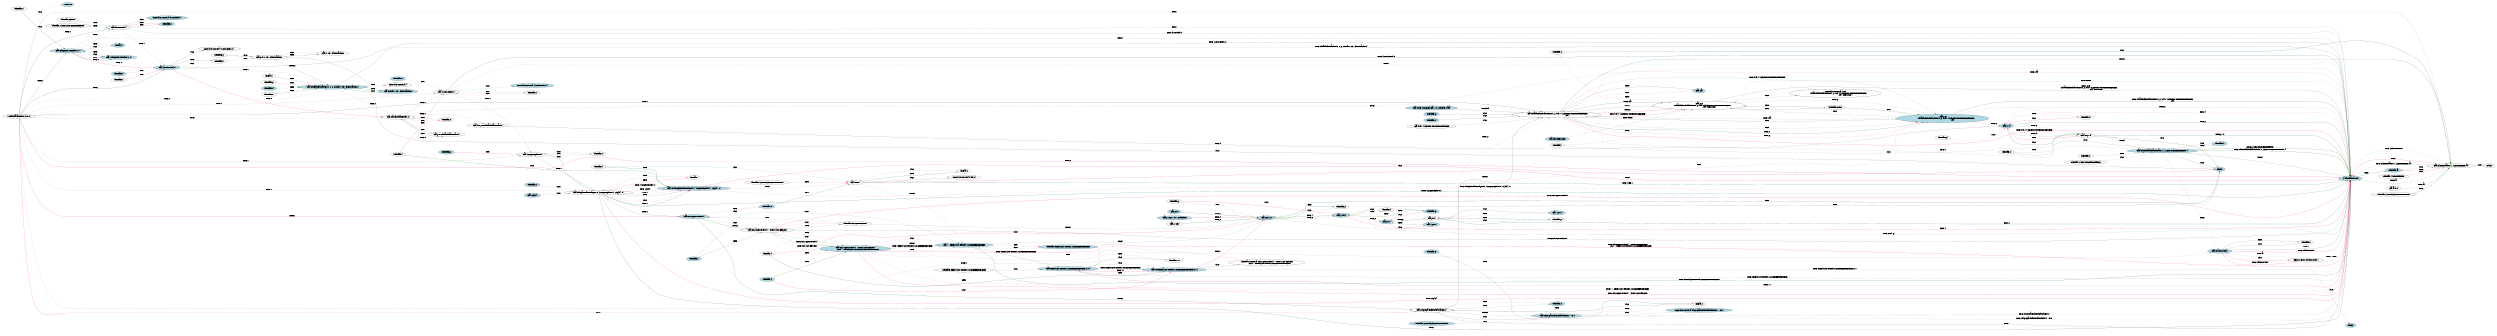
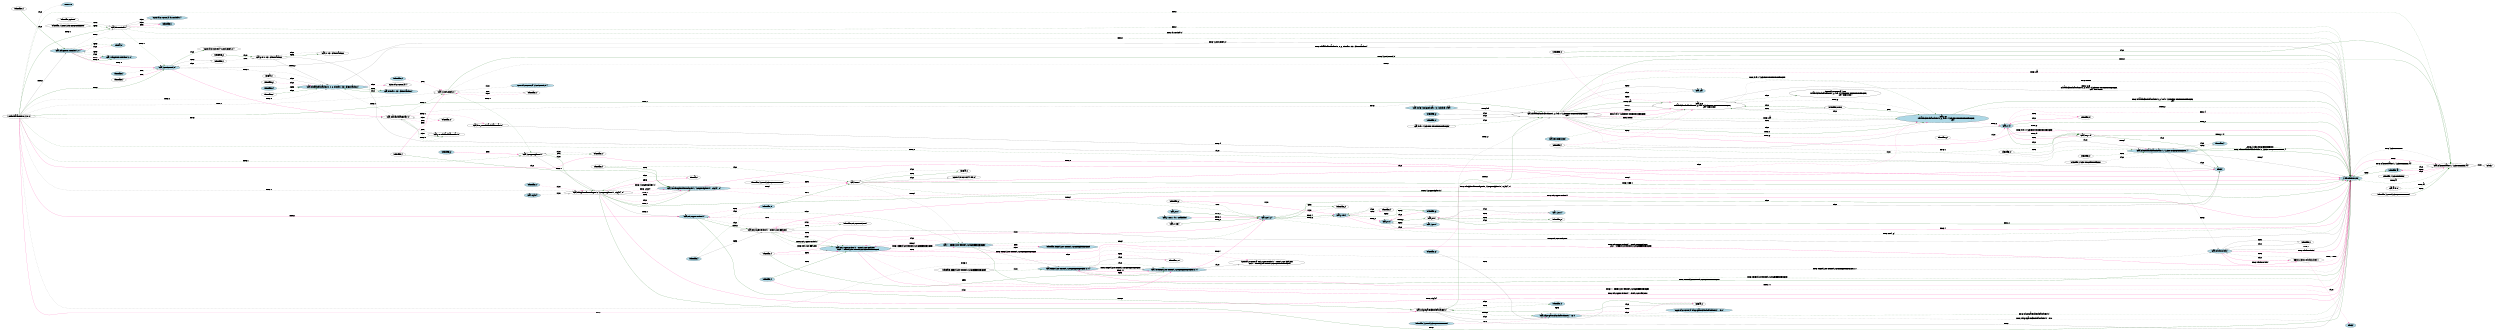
none -> (1074, 153)
(1065, 229) -> (1050, 199)
(2260, 254) -> (2260, 254)
